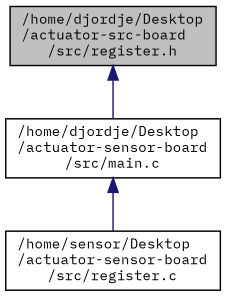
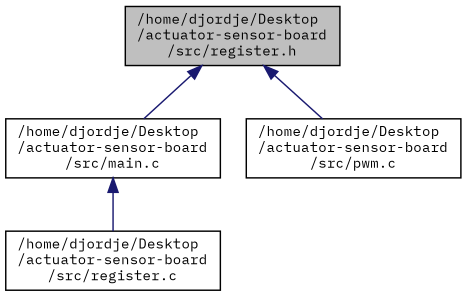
(113, 36) -> (233, 36)
none -> (354, 148)
(113, 261) -> (113, 261)
